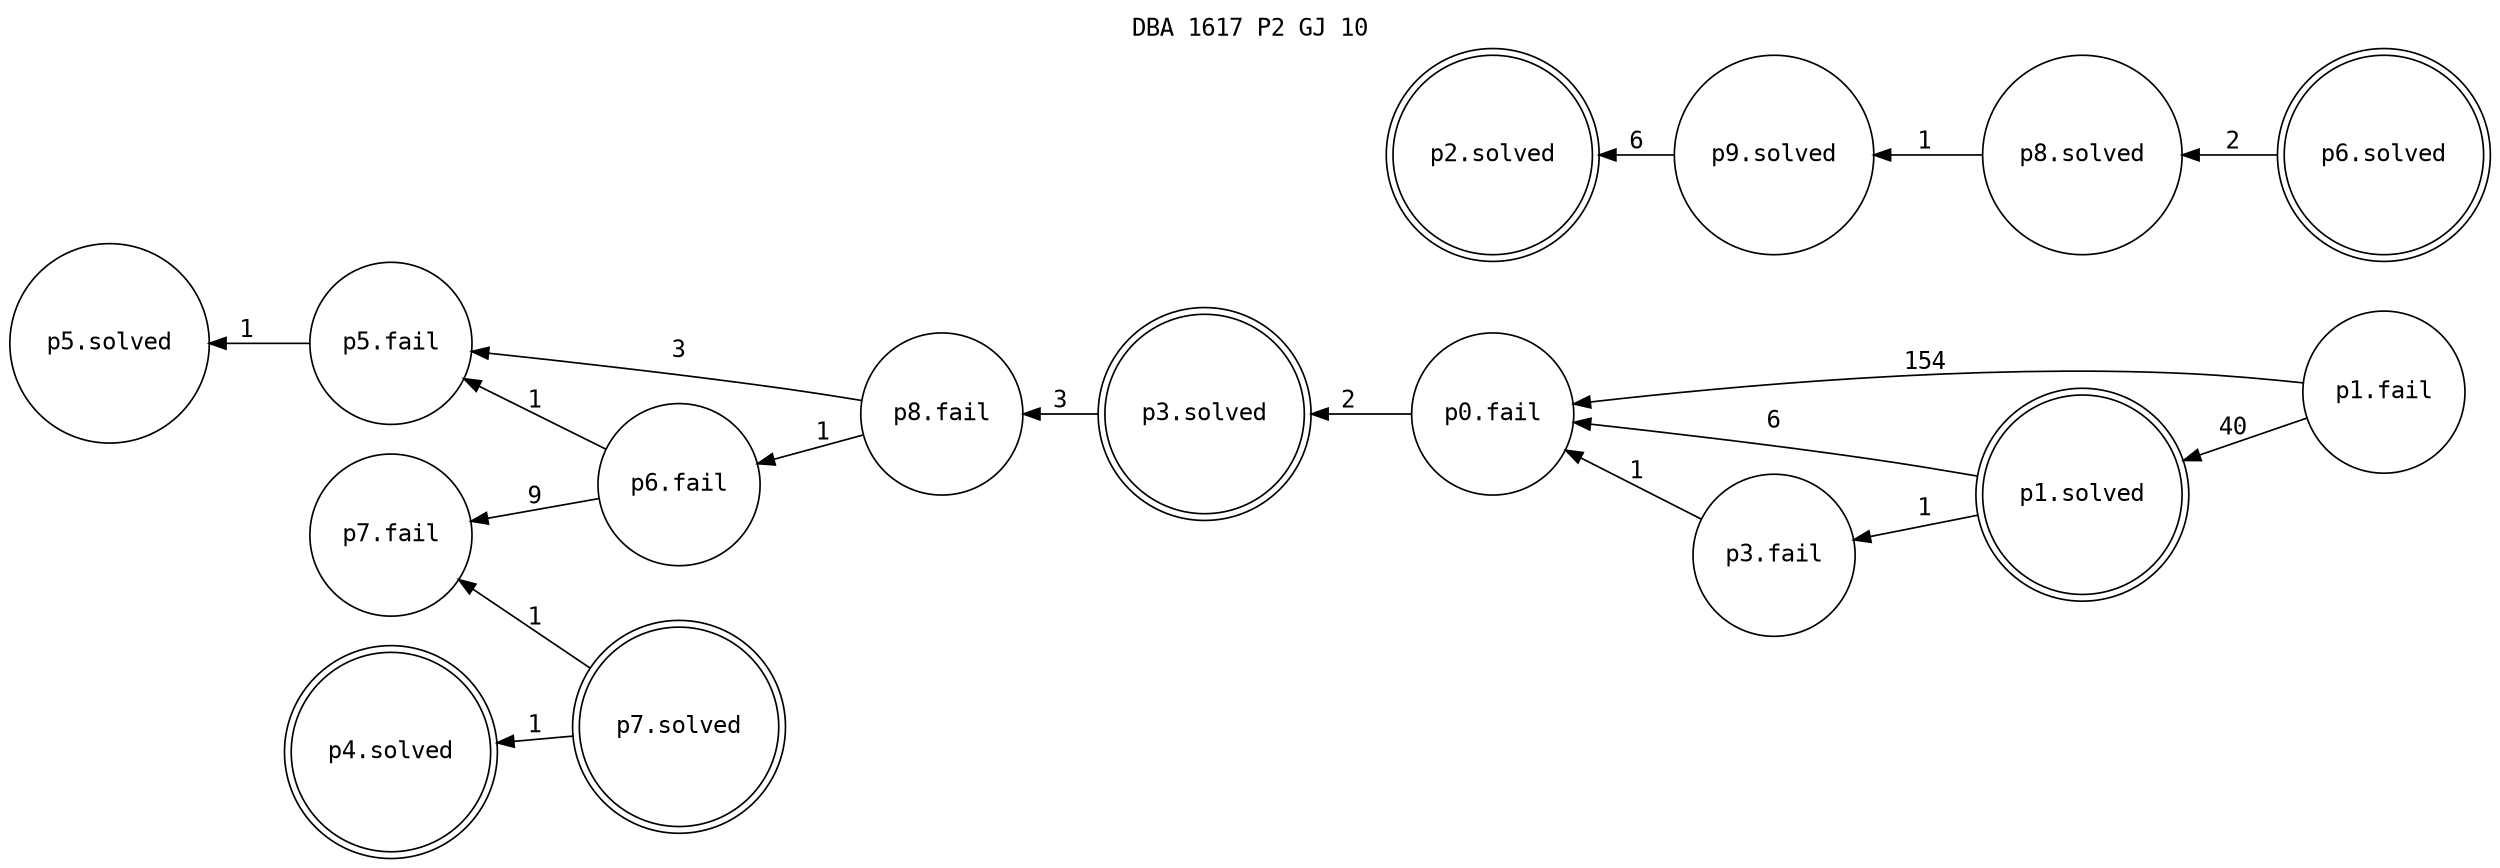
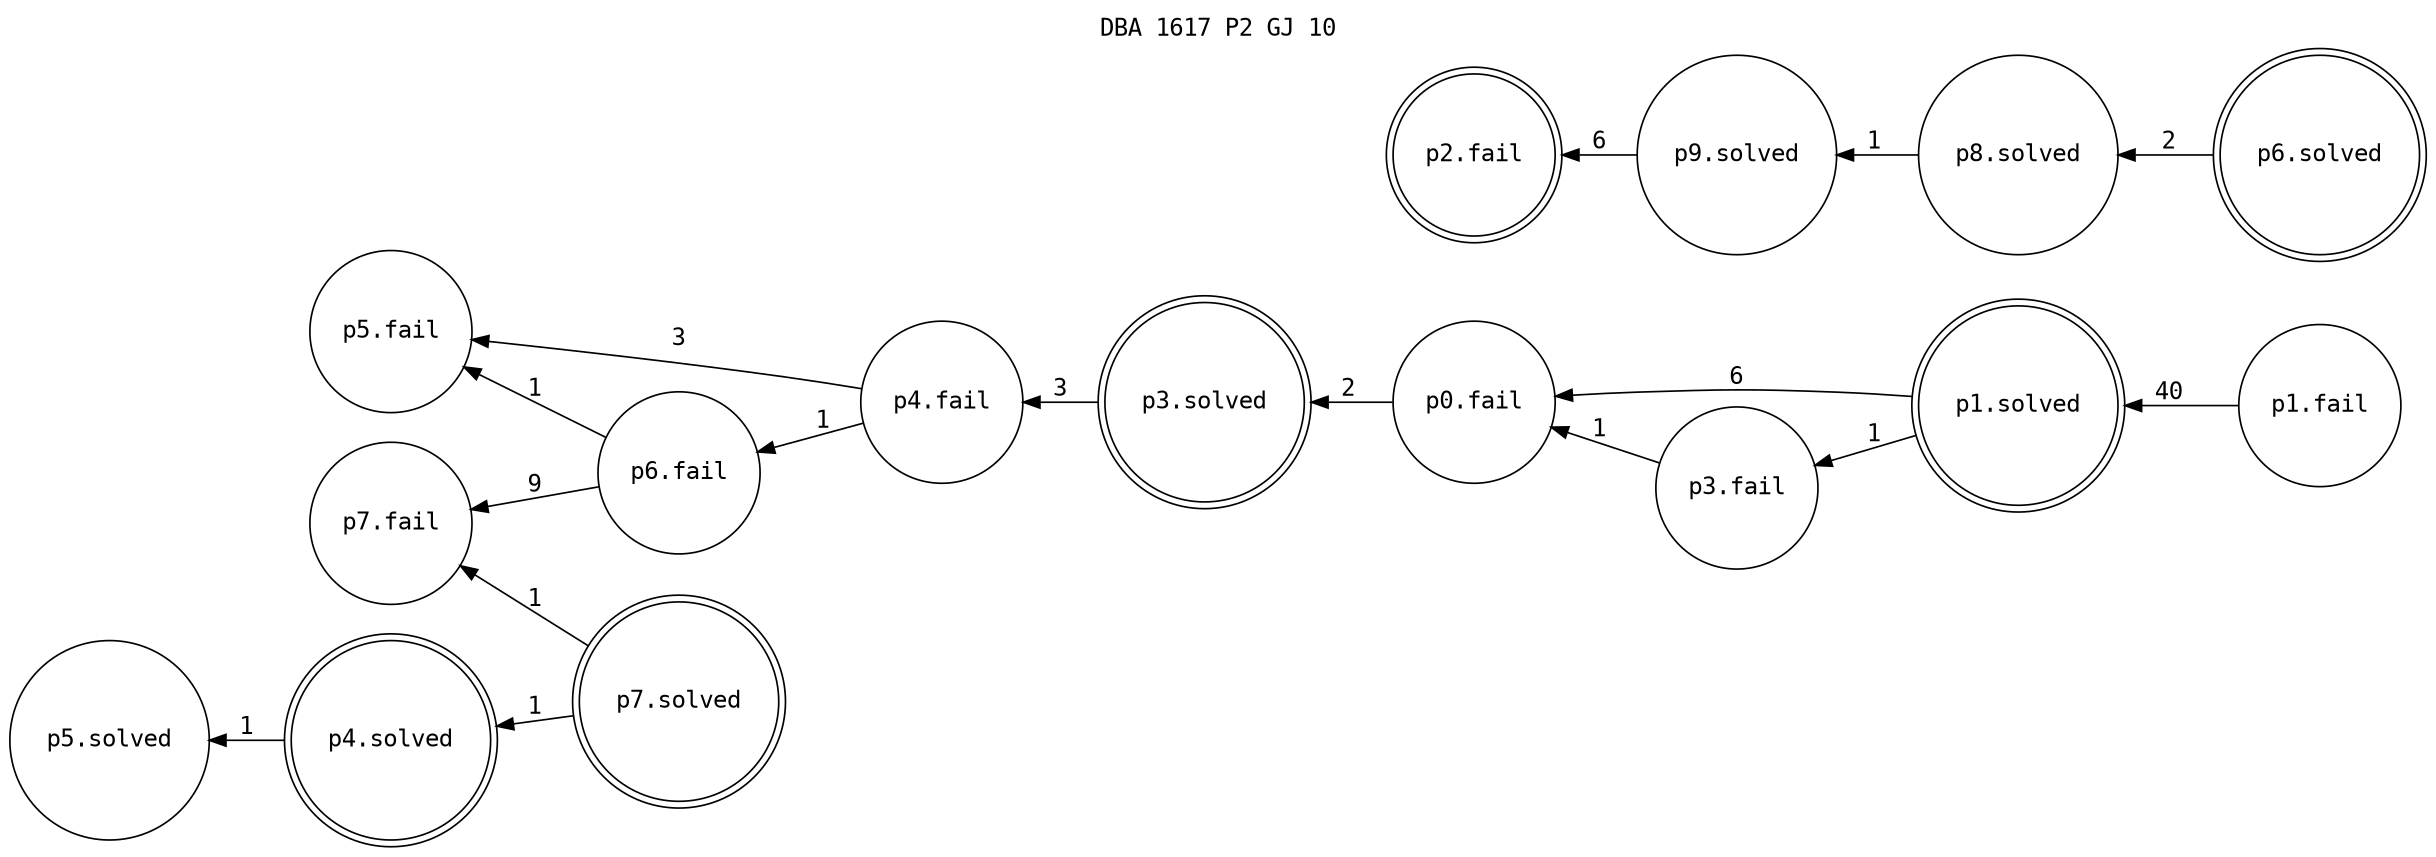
(1493, 155) -> (1474, 155)
(268, 343) -> (255, 740)
(1947, 374) -> none
(942, 414) -> (942, 402)
